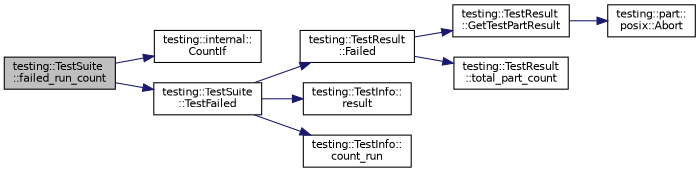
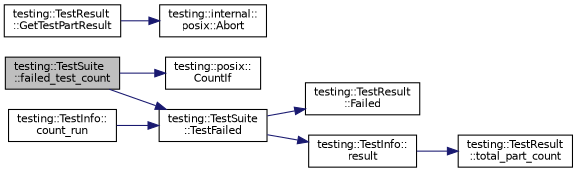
(652, 21) -> (213, 21)
(428, 35) -> none
(208, 46) -> (213, 73)
(429, 59) -> (432, 151)
(60, 73) -> (62, 73)
(277, 123) -> (132, 125)
